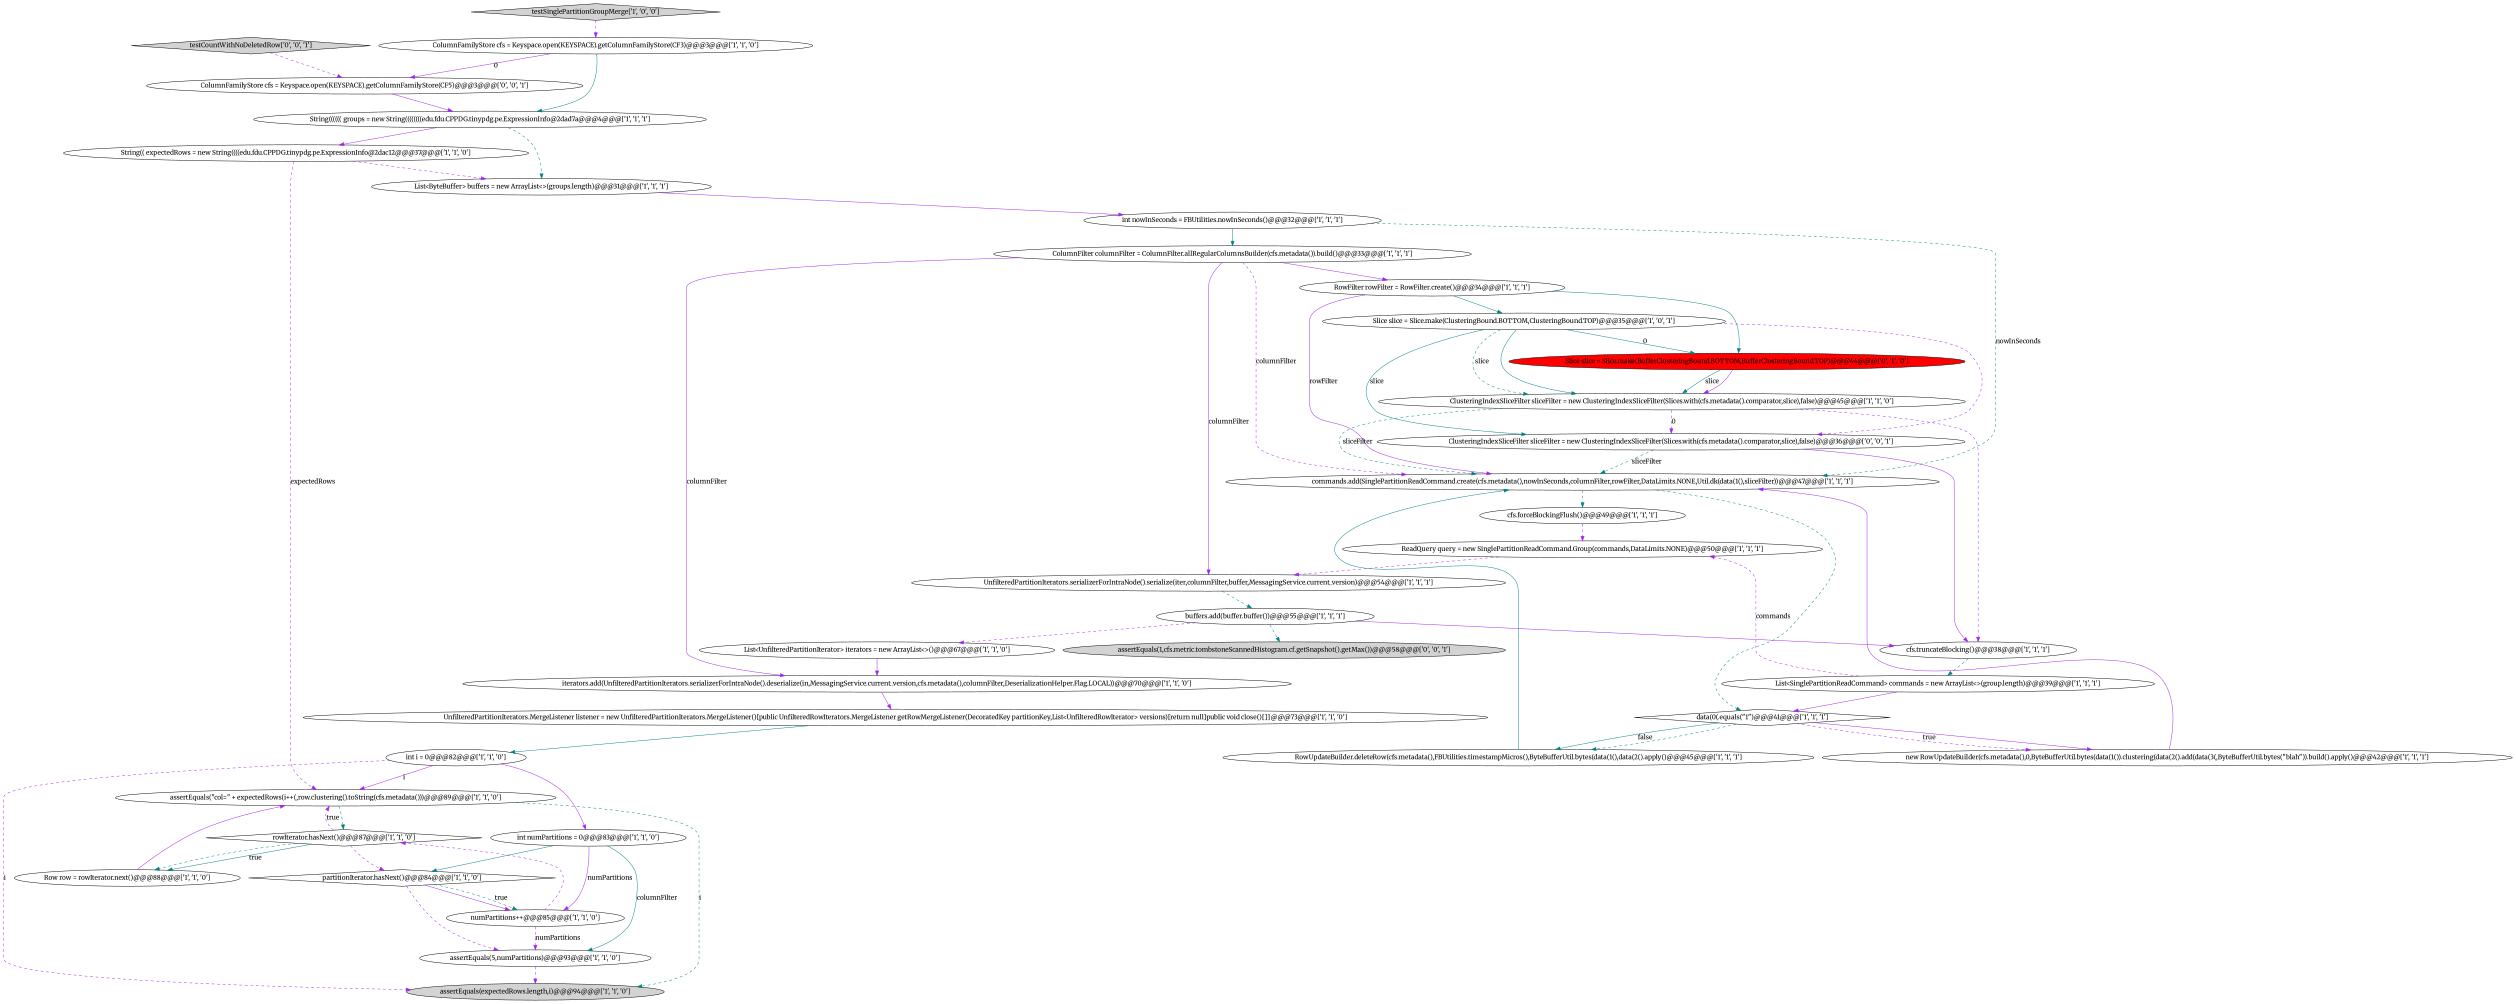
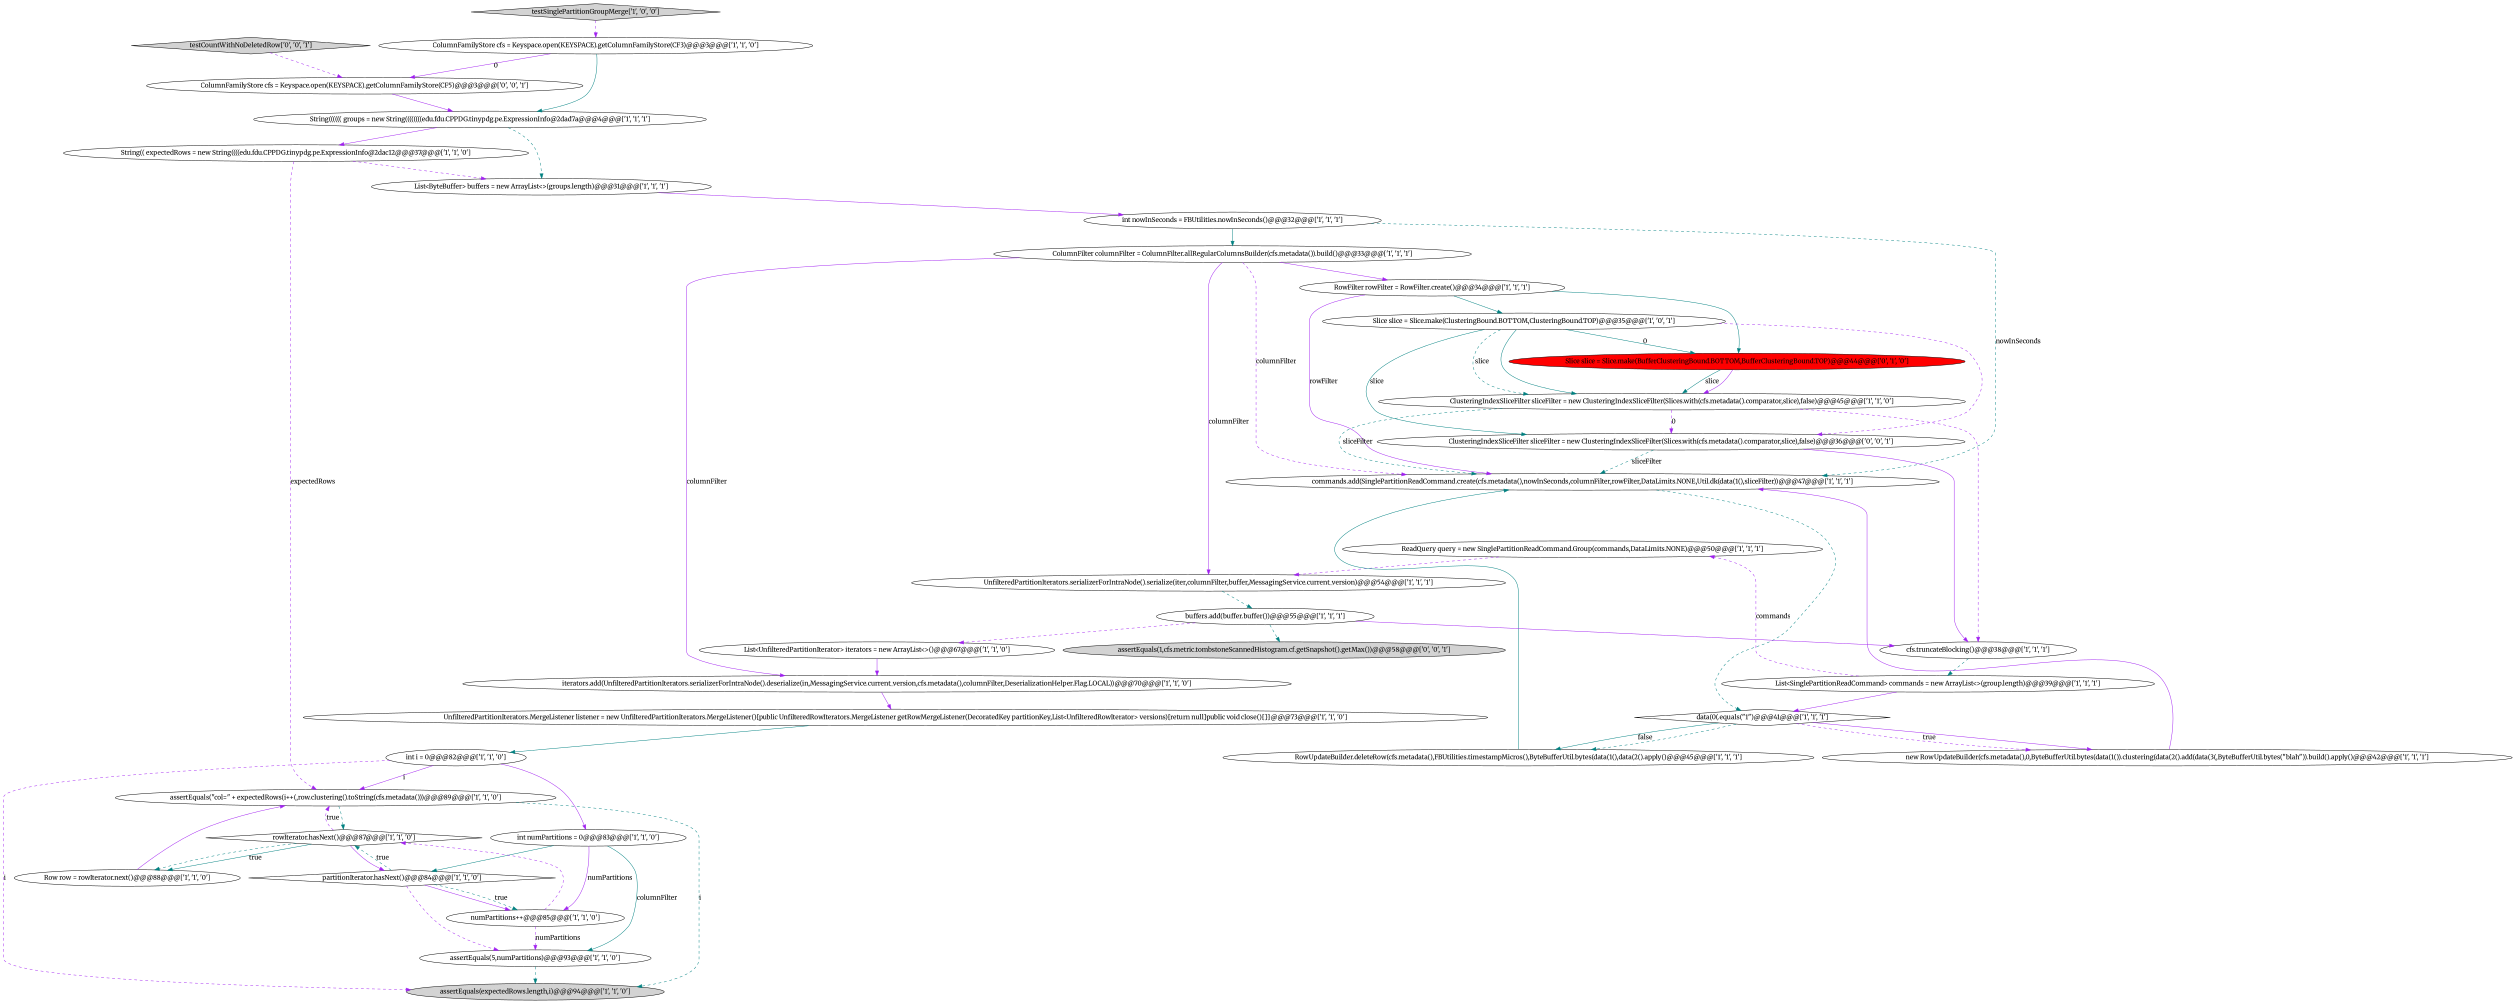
(1583, 516) -> none
(364, 859) -> (364, 859)
none -> (375, 859)
(535, 973) -> (535, 973)
